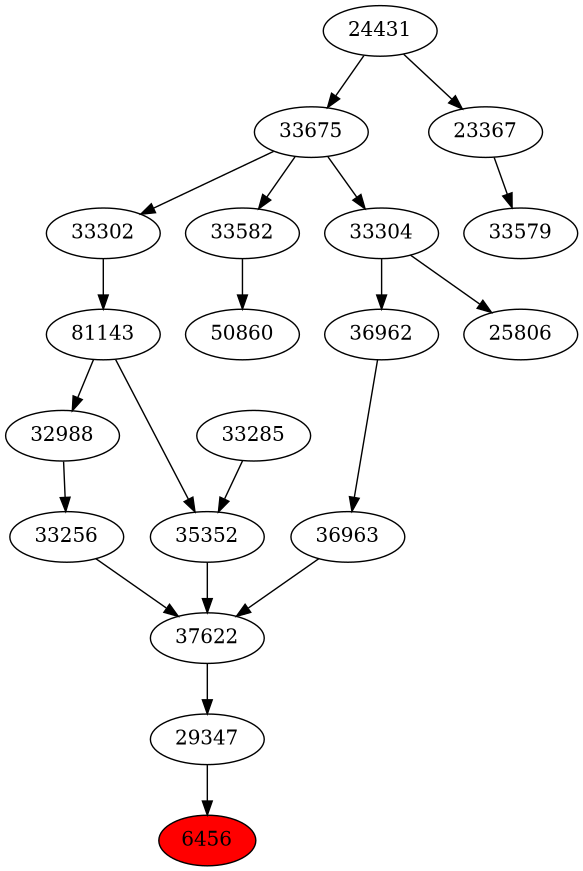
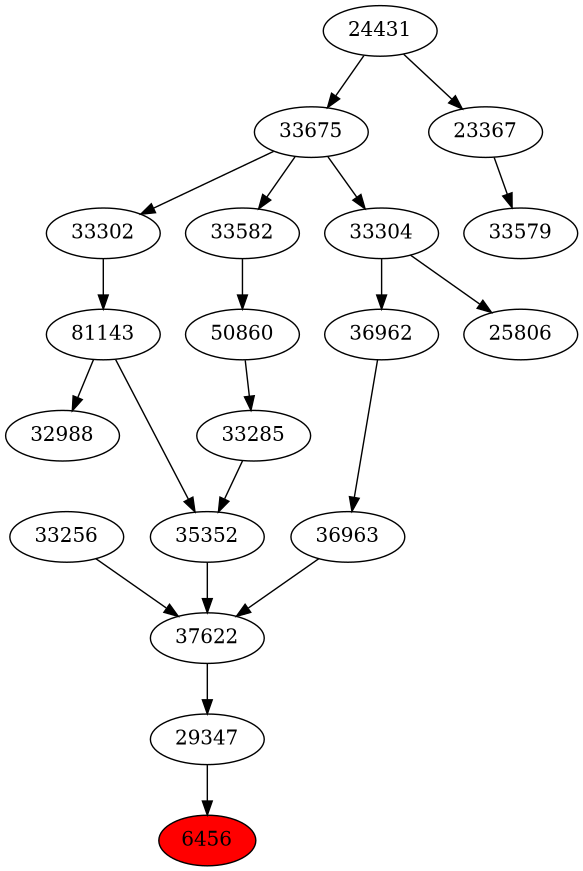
none -> (247, 378)
(64, 479) -> none
